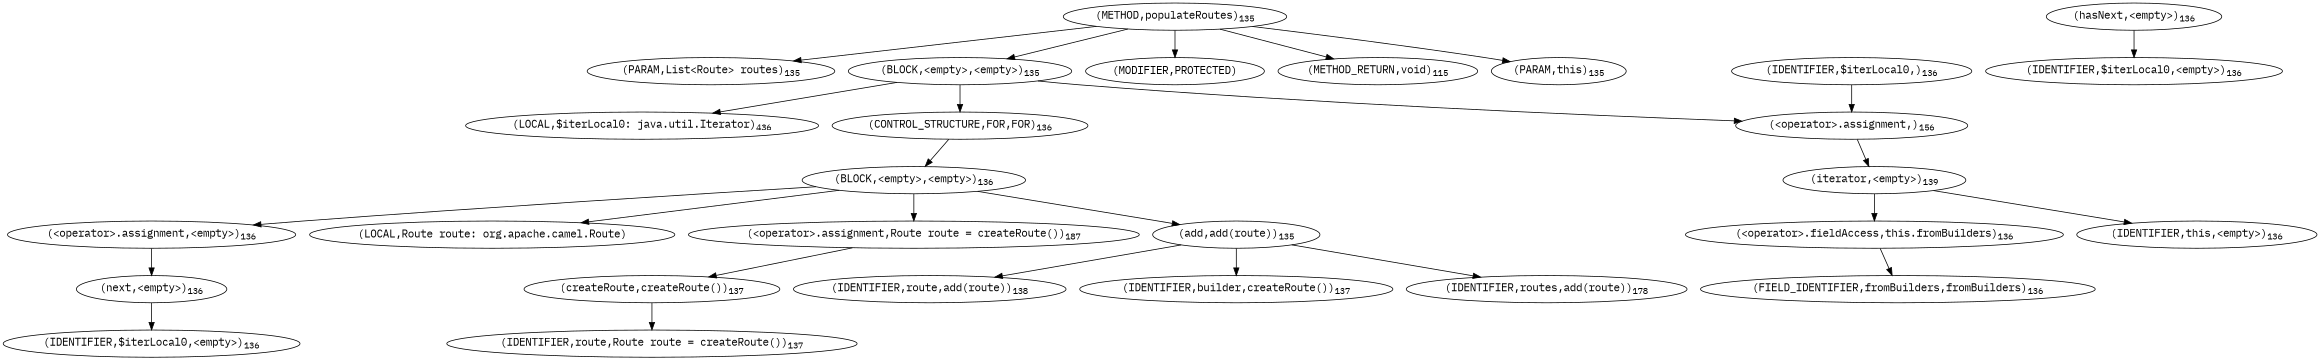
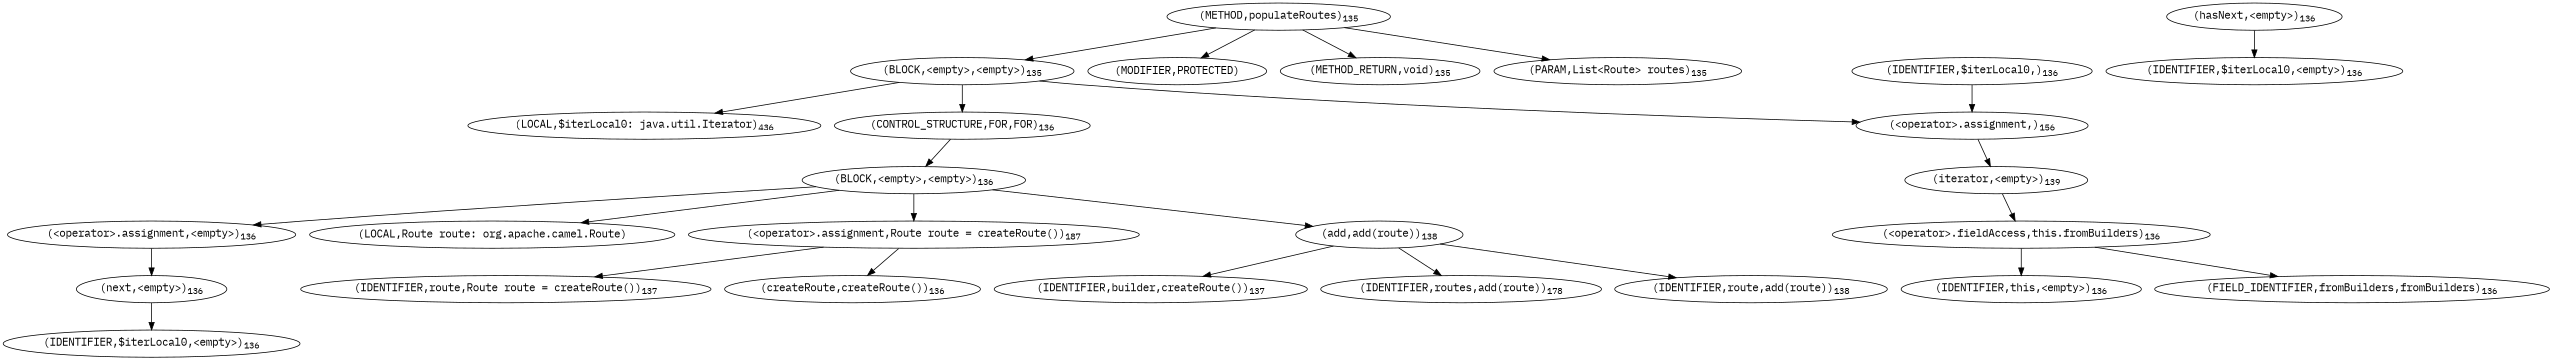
(1441, 70) -> (1443, 70)
(1559, 71) -> none
(2029, 206) -> (2021, 258)
(1287, 234) -> (1430, 234)
(736, 288) -> (937, 288)
(652, 313) -> (713, 261)
